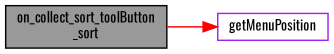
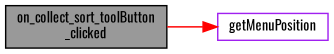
(86, 27) -> (86, 27)
